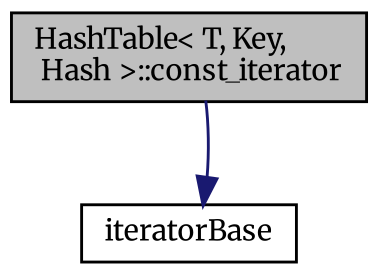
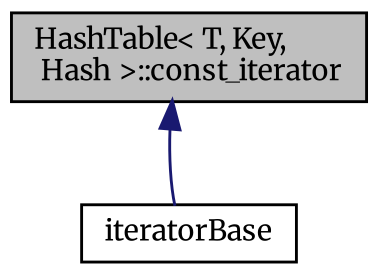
(208, 139) -> (170, 168)
